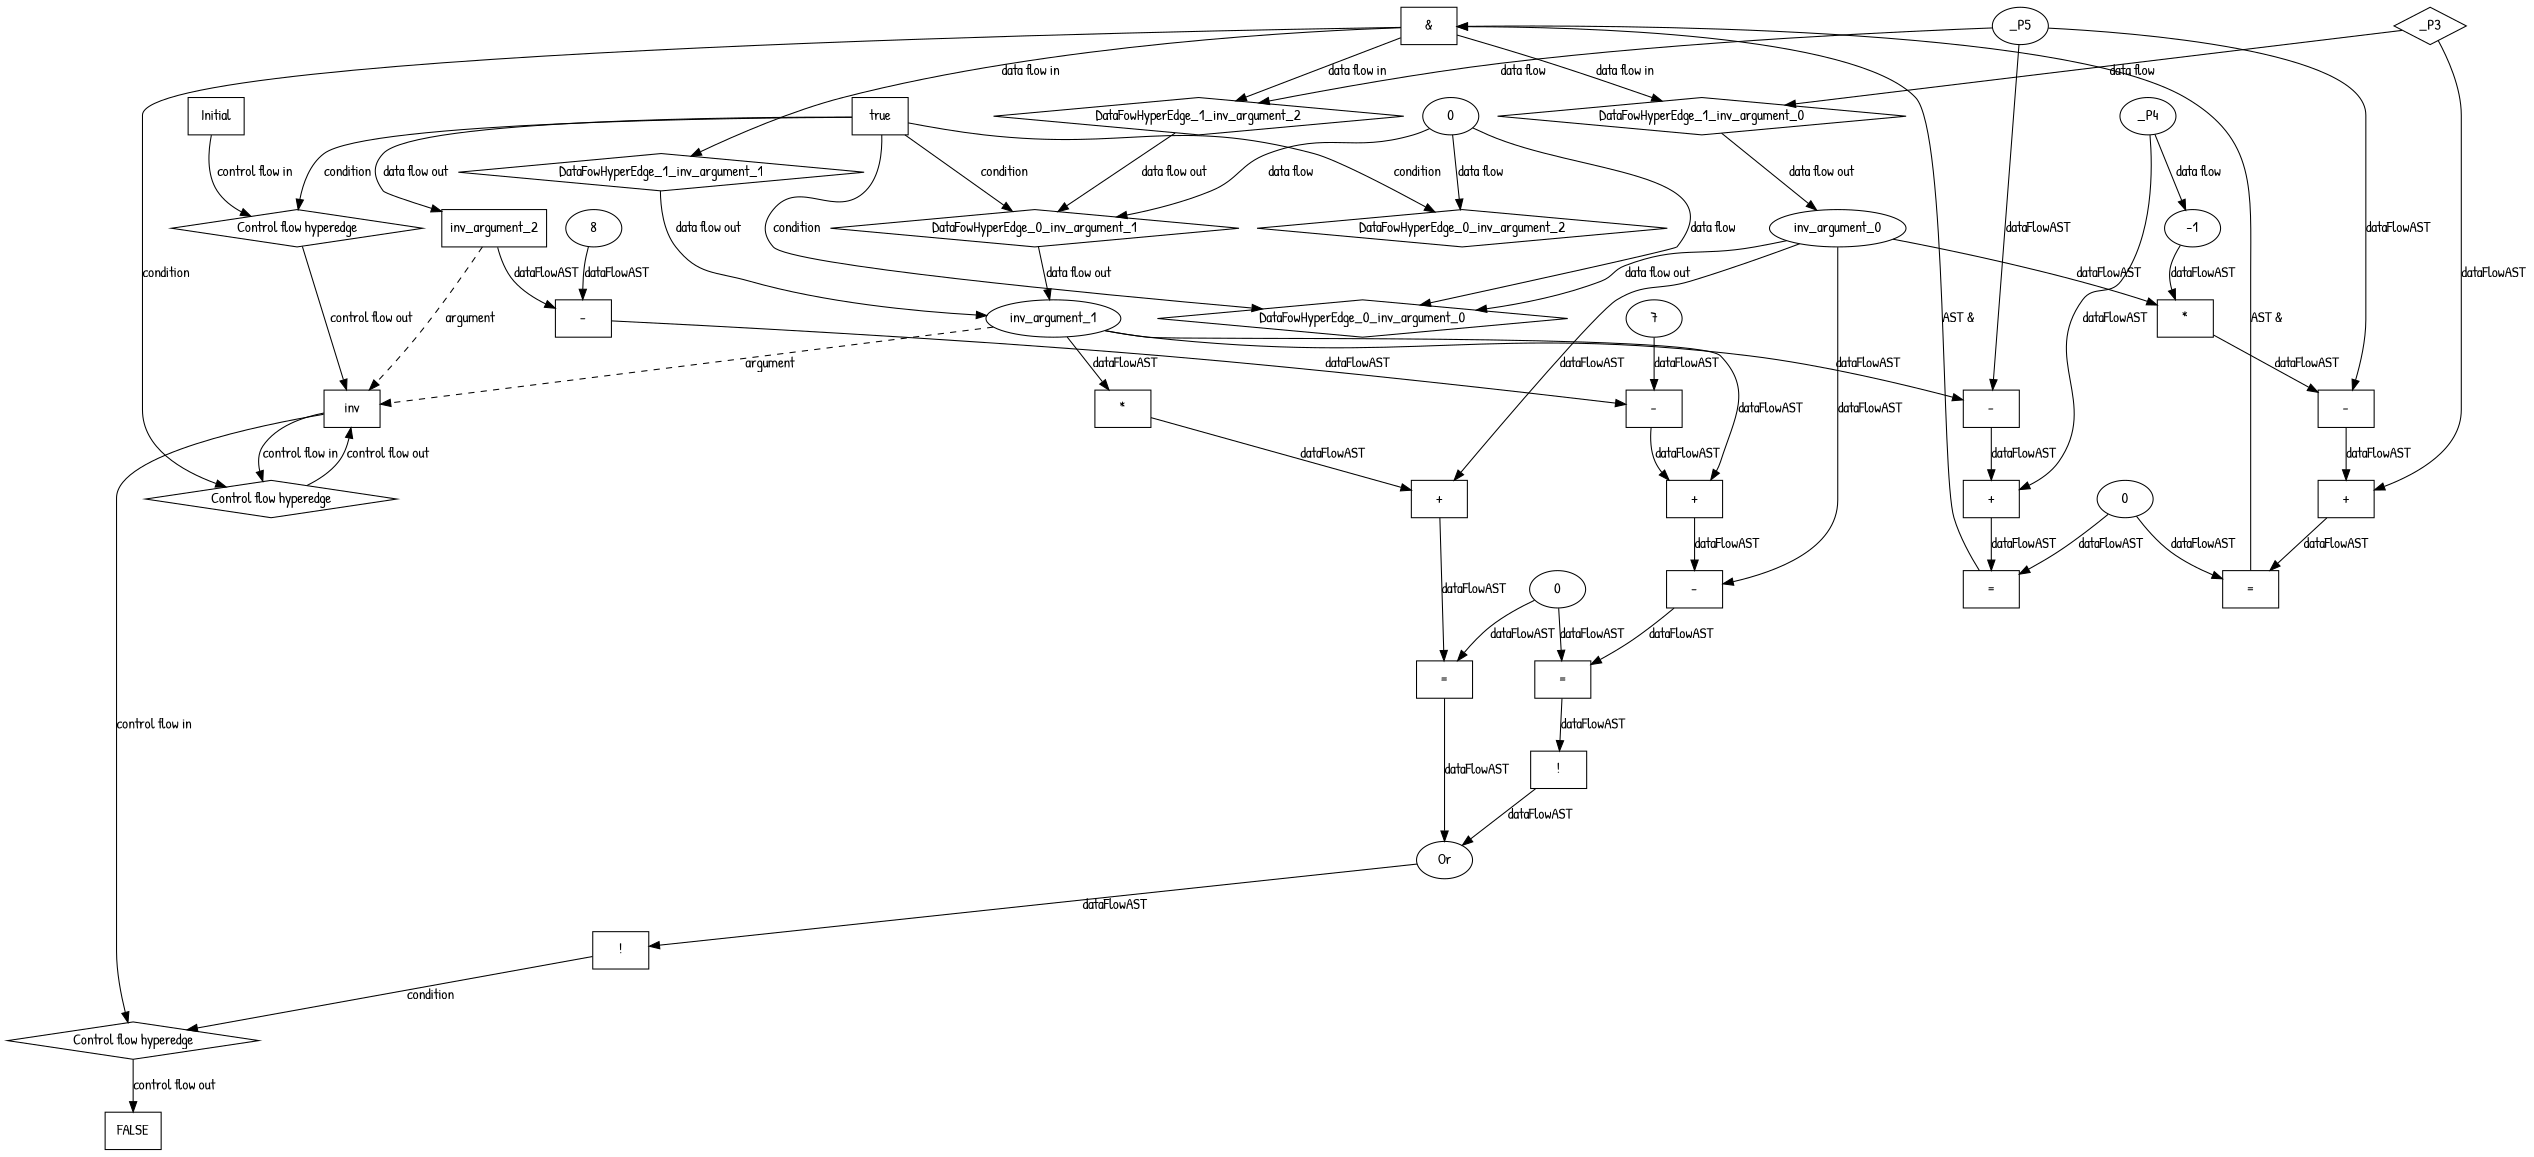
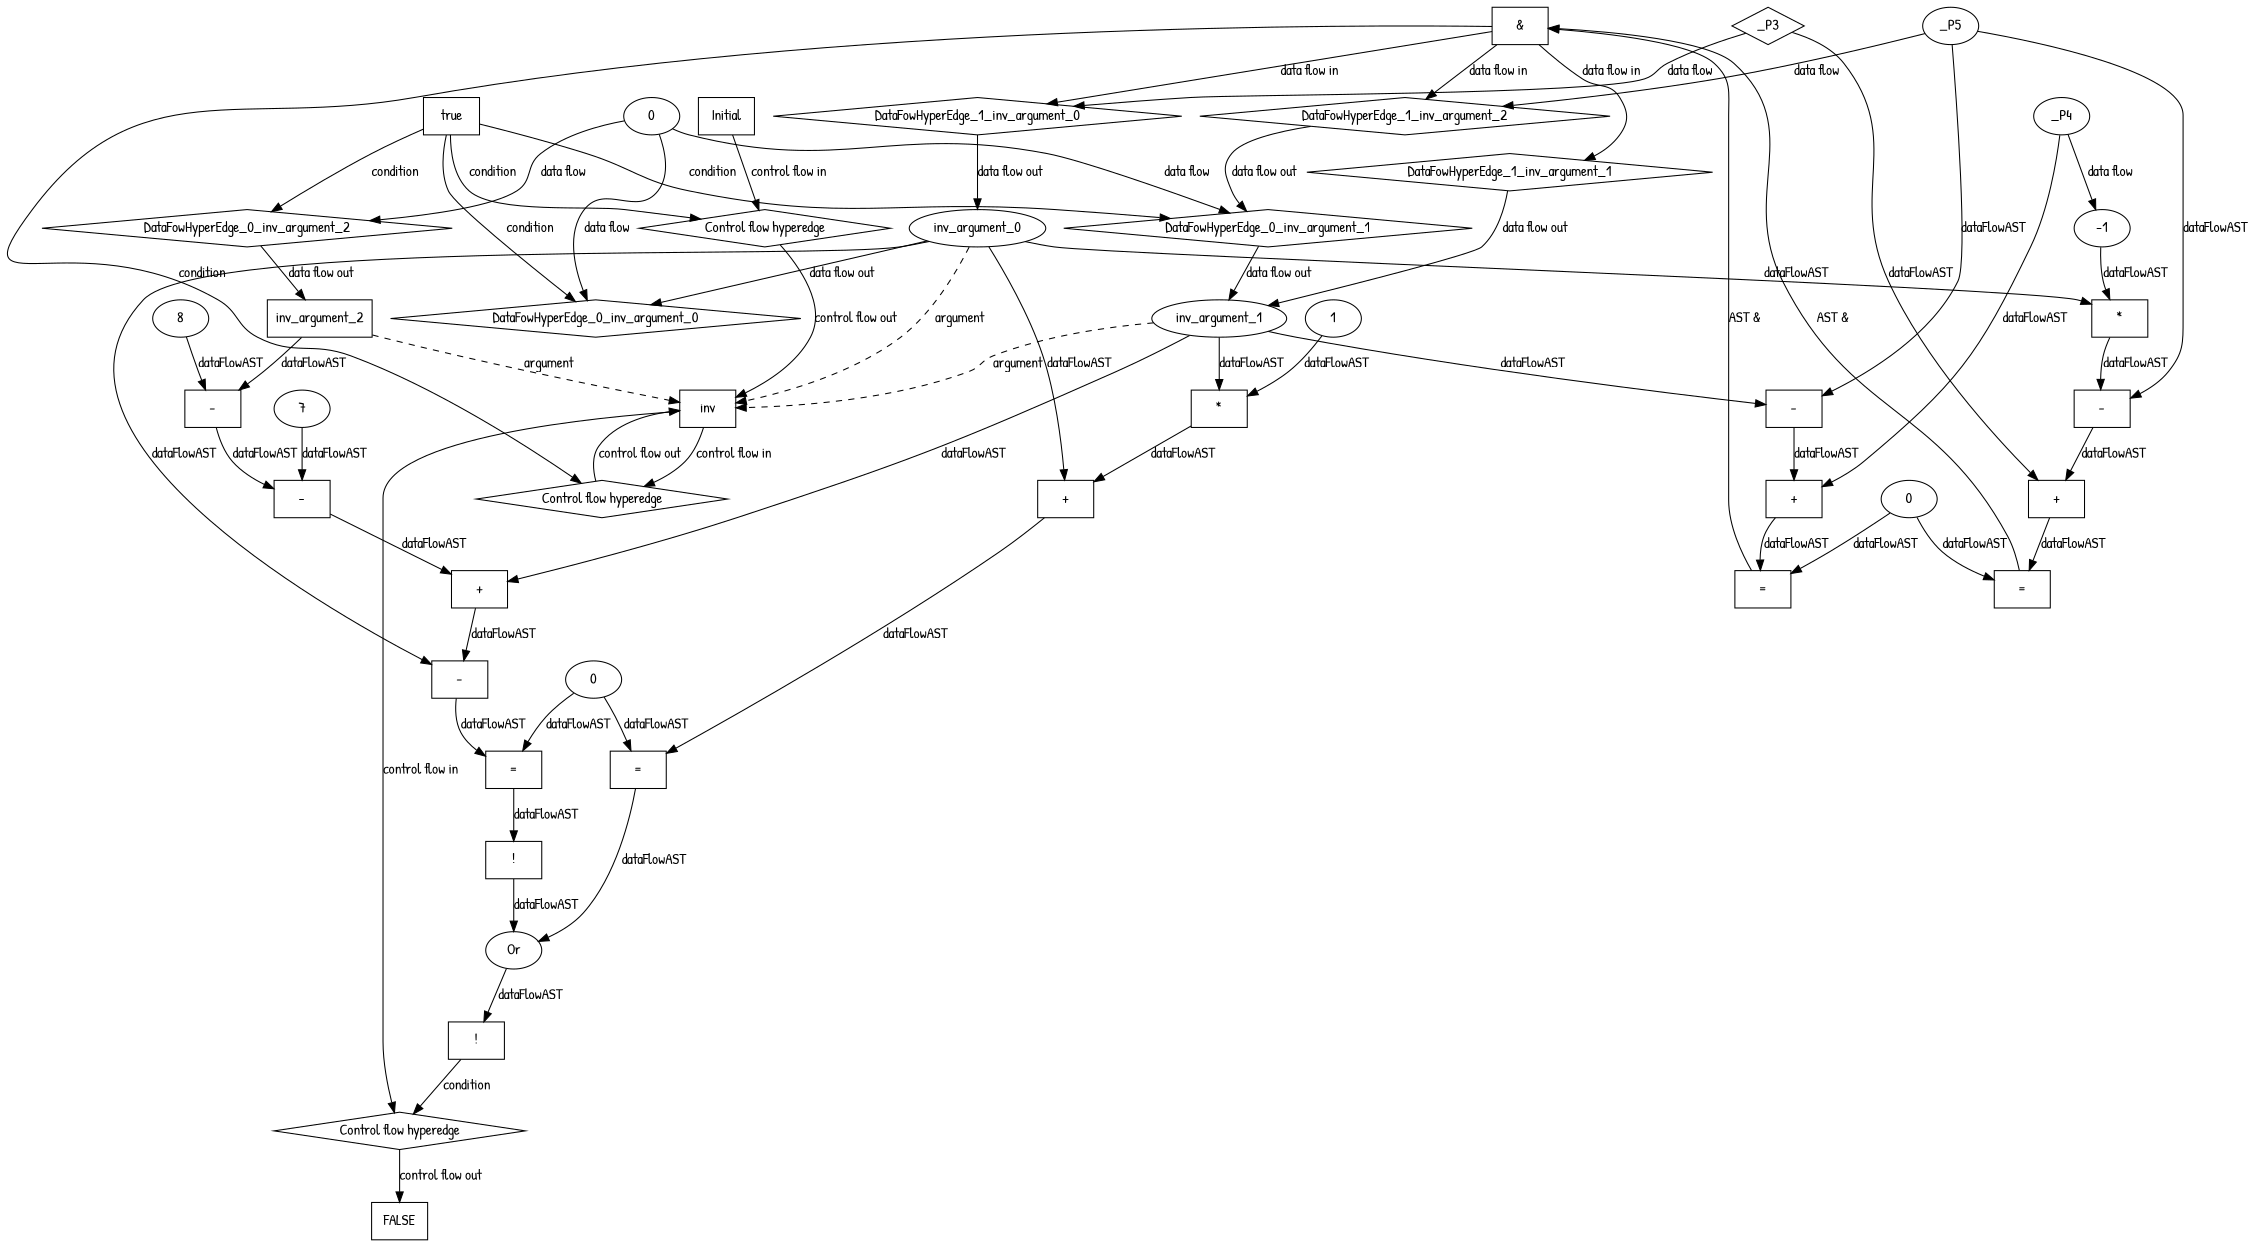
(569, 124) -> (283, 273)
none -> (1333, 319)
none -> (878, 352)
